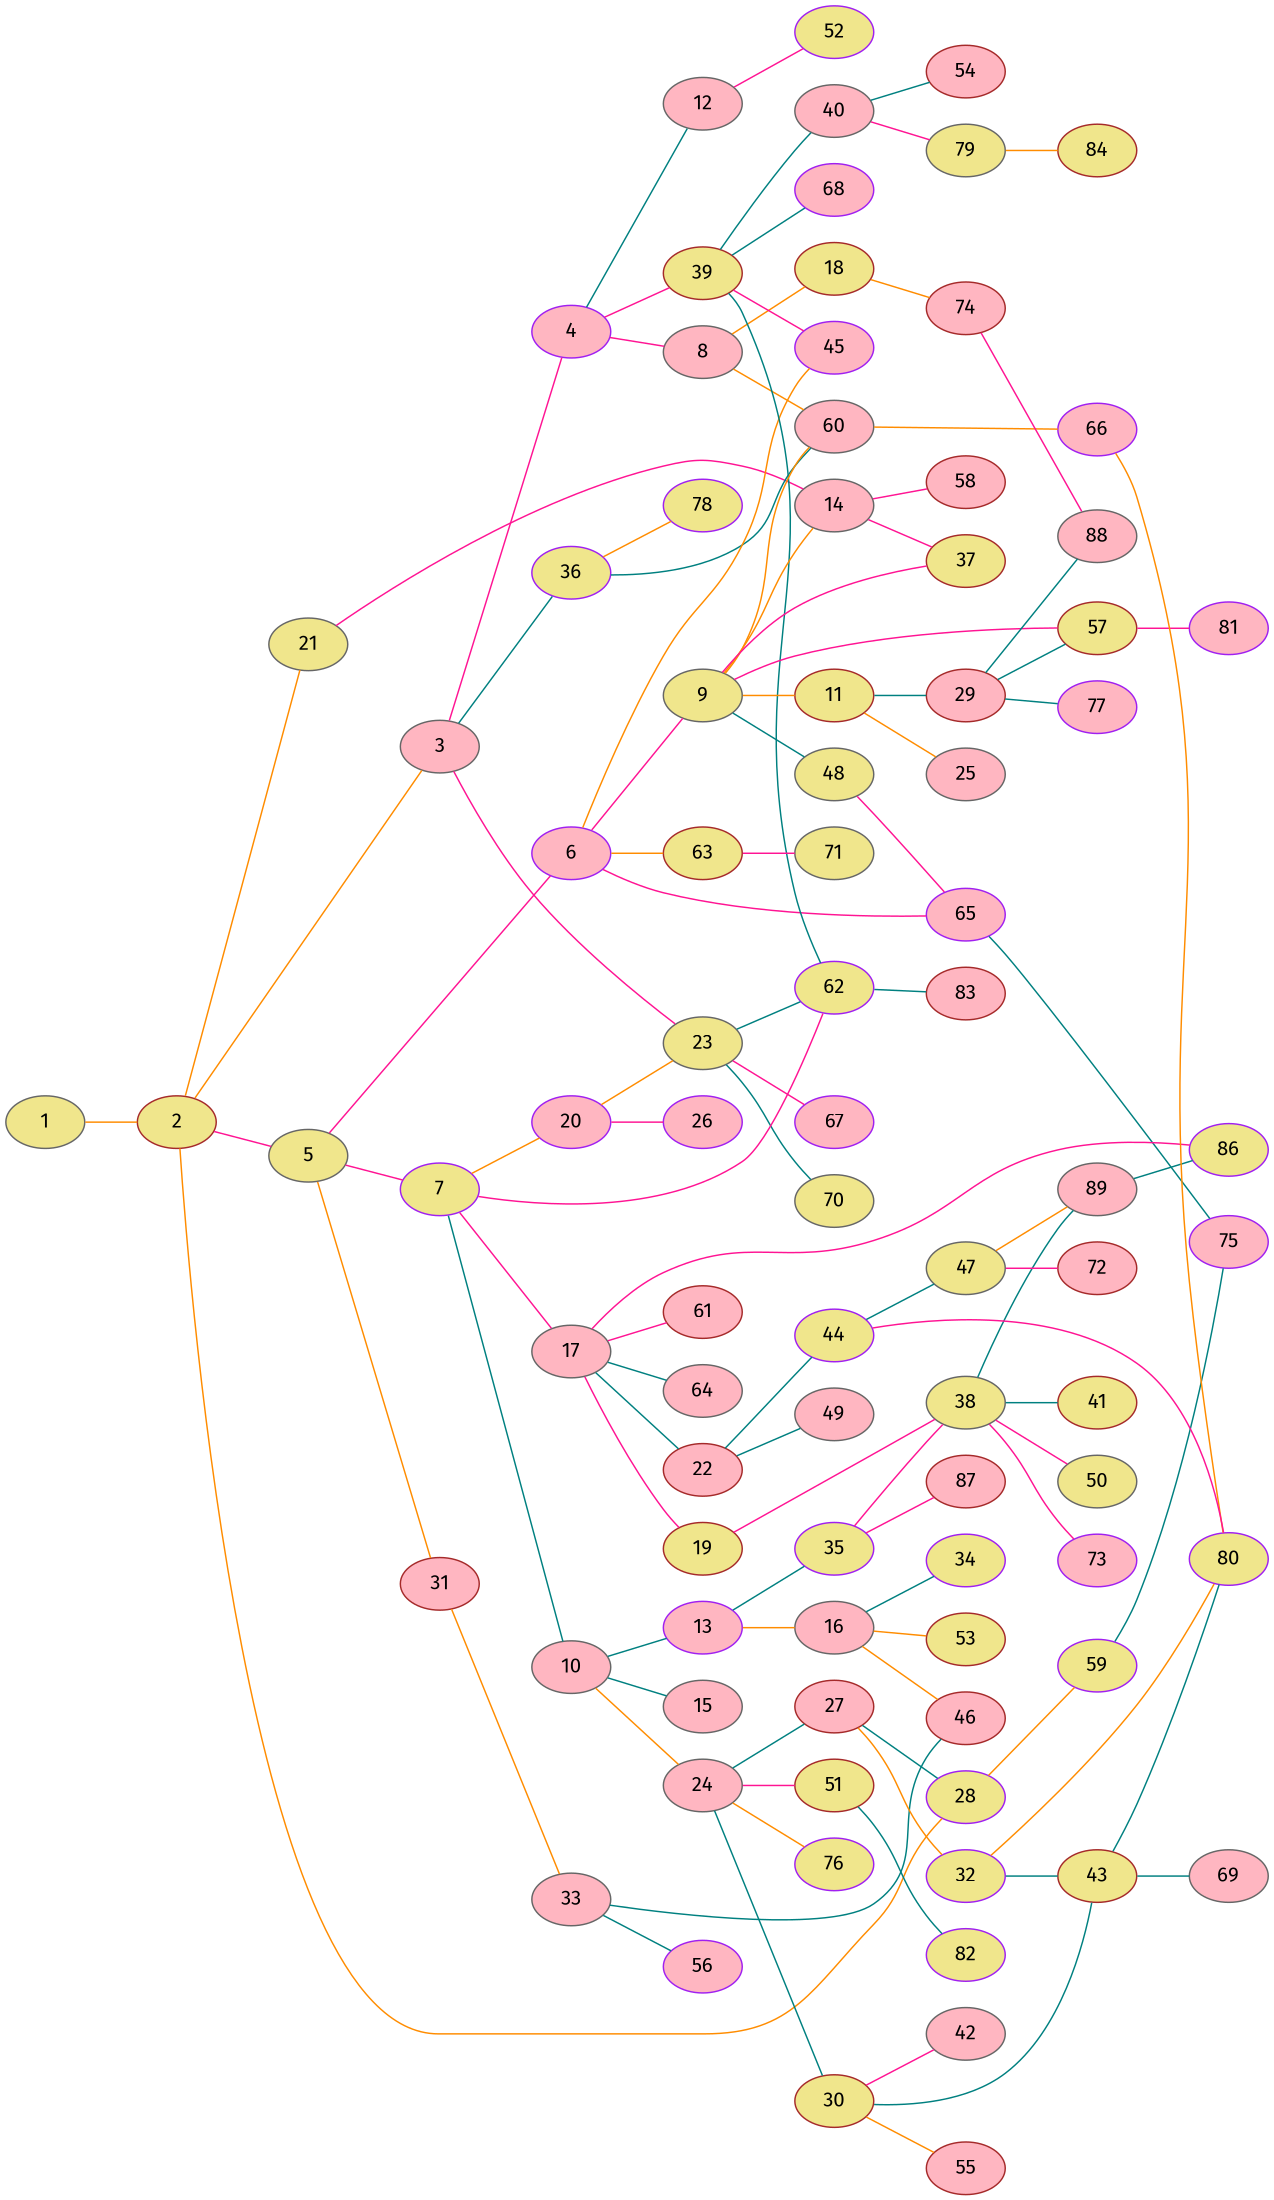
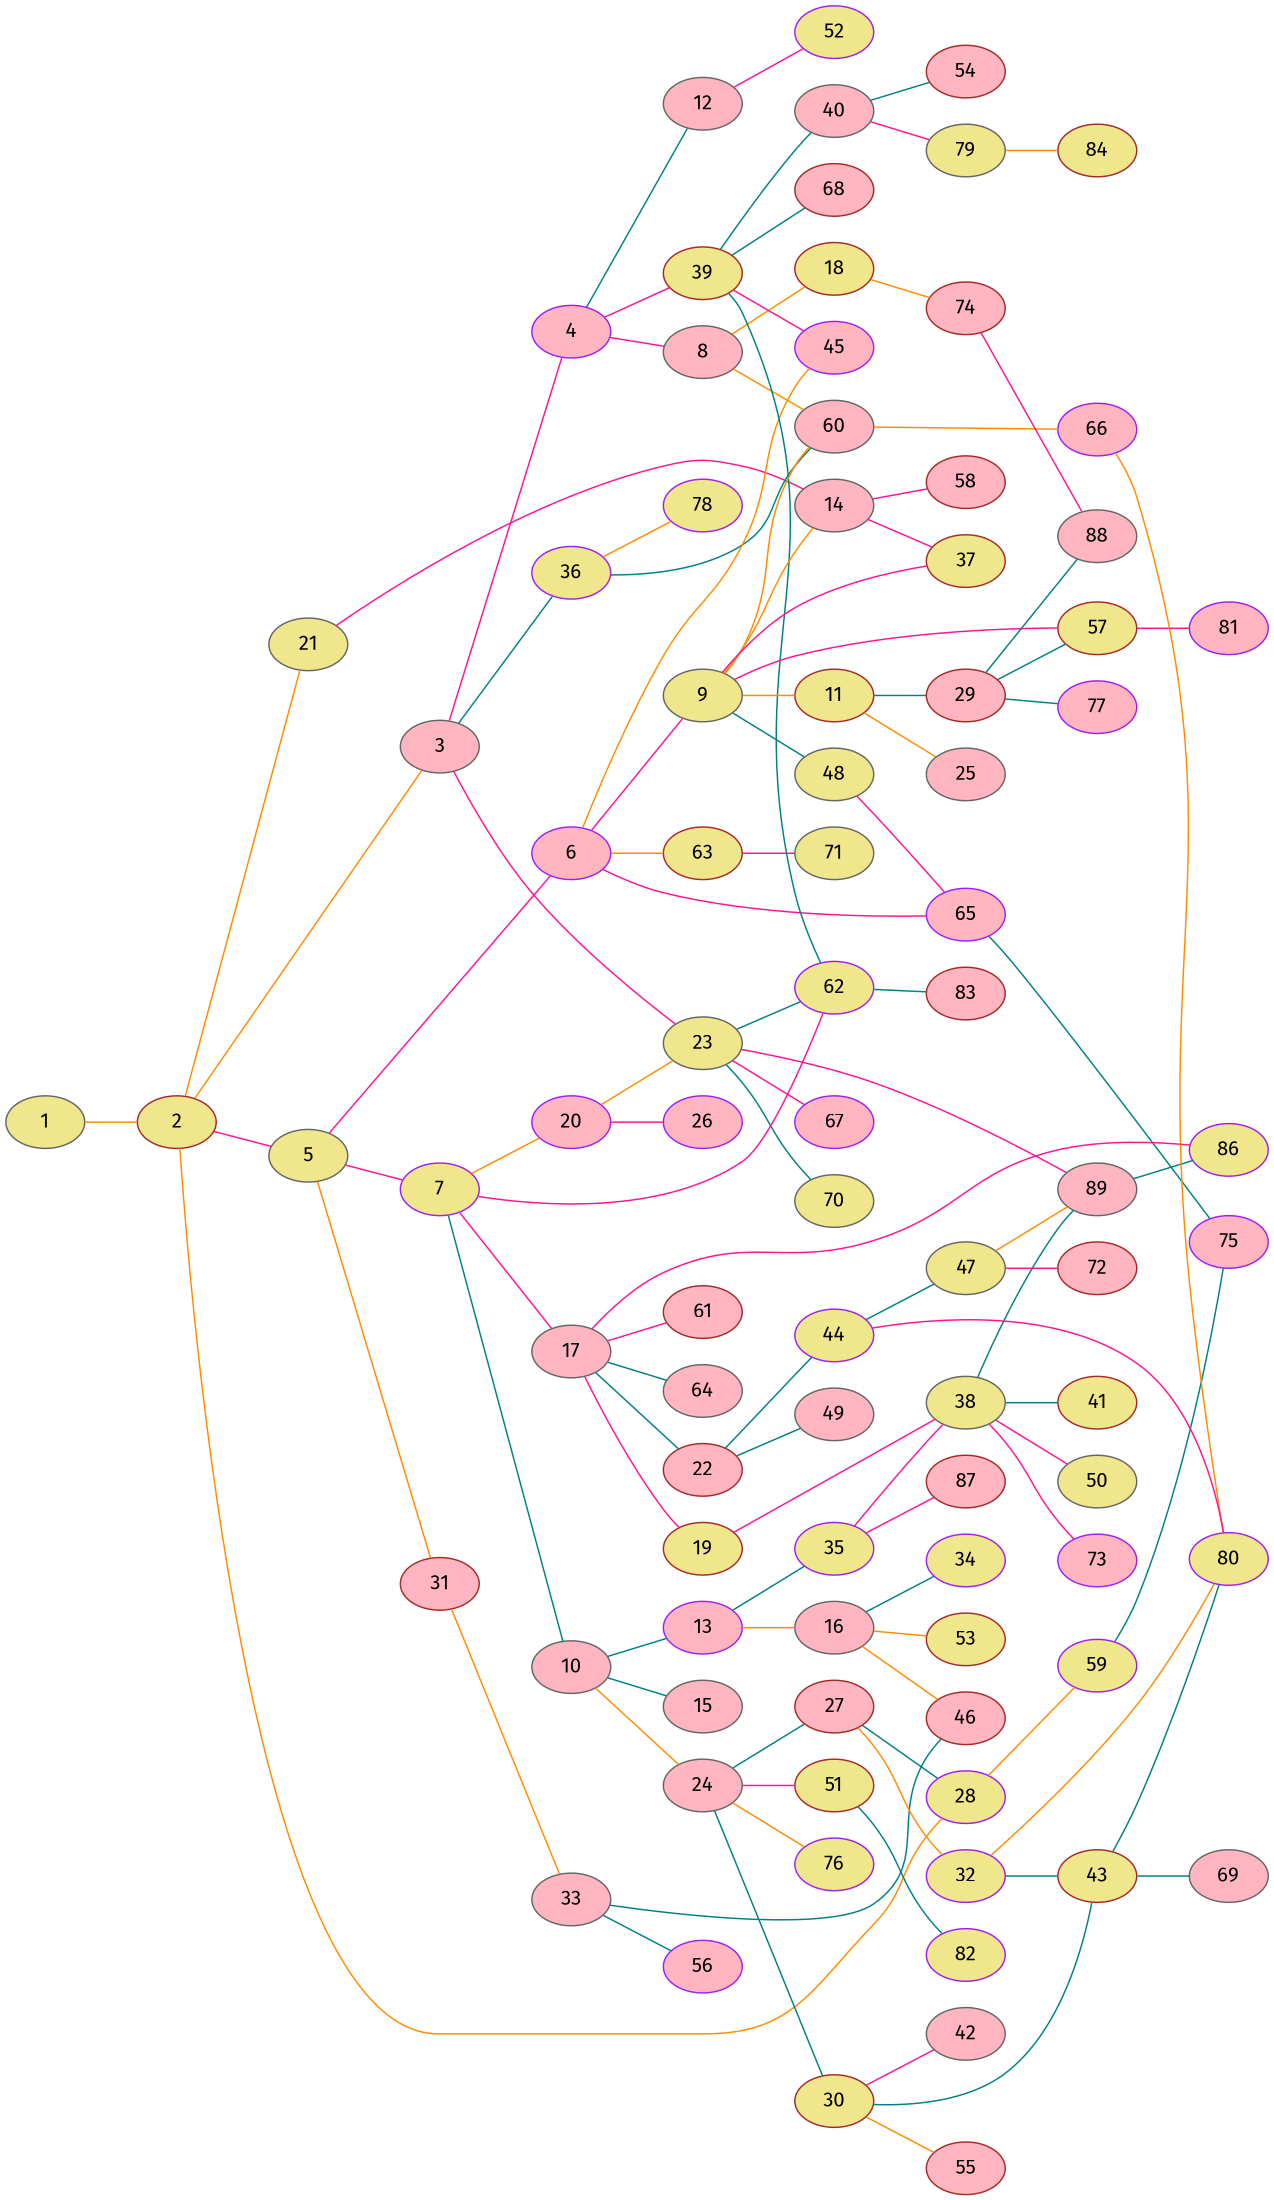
(834, 190) -> (834, 190)
none -> (909, 1096)
